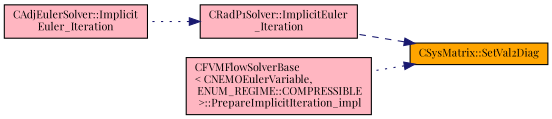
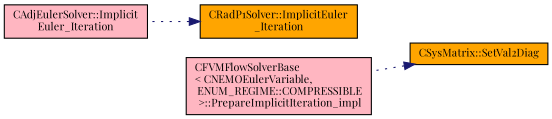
(279, 22) -> (279, 22)
(381, 38) -> none
